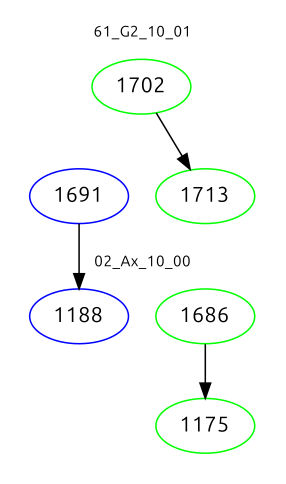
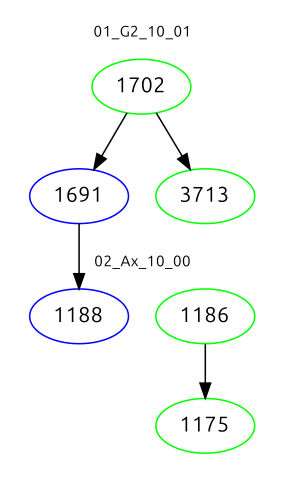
(143, 33) -> (143, 33)
none -> (114, 135)
(205, 196) -> (205, 196)
(205, 316) -> (205, 316)
